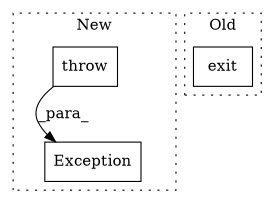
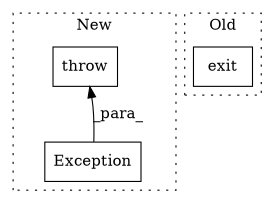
(37, 109) -> (94, 120)
